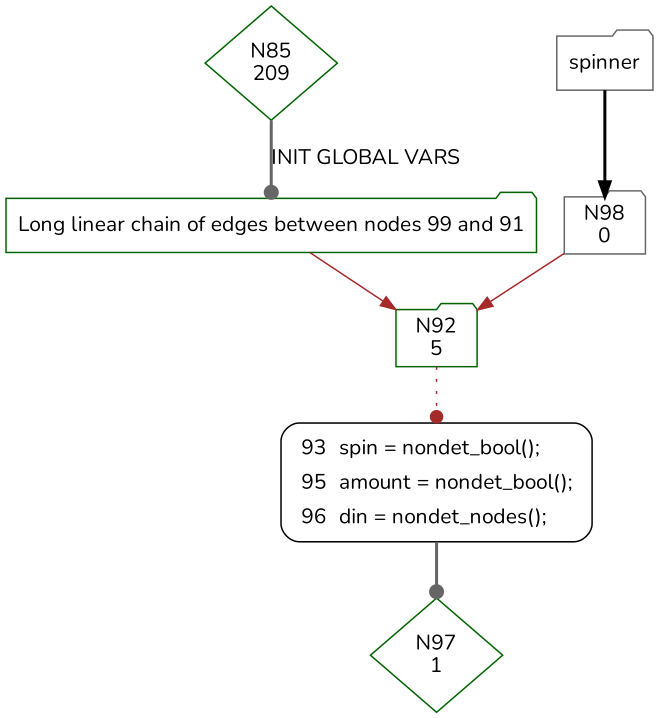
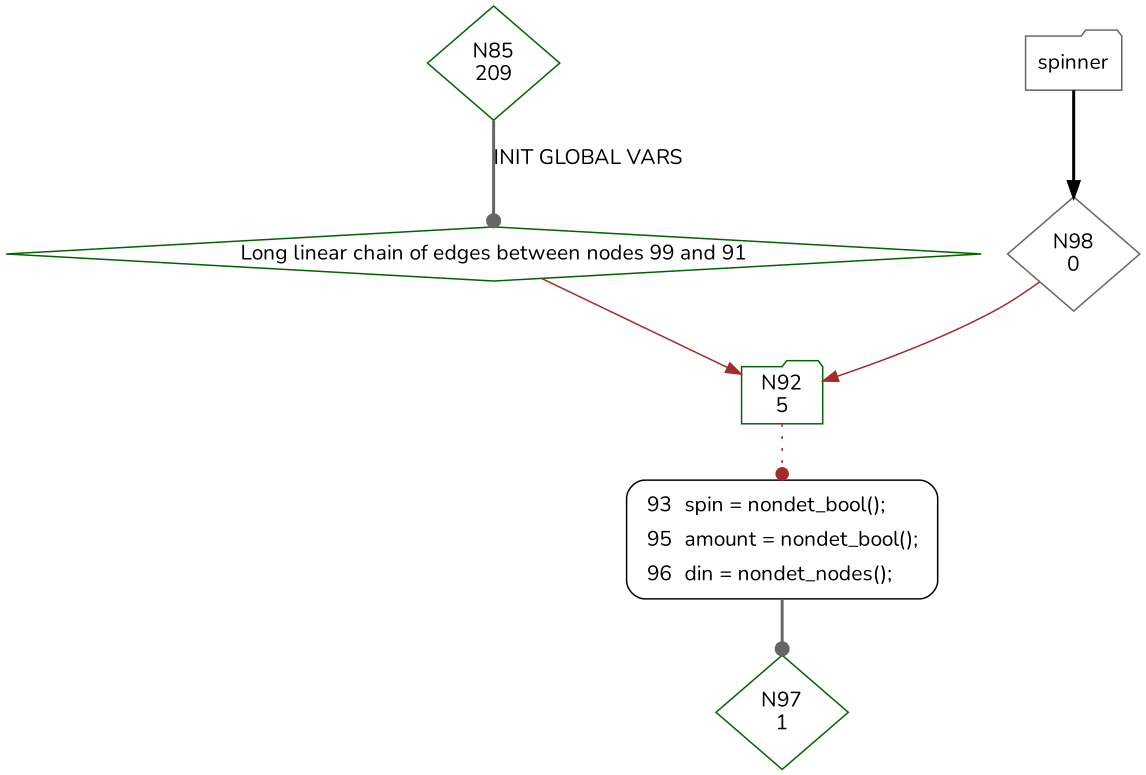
(271, 225) -> (494, 254)
(605, 225) -> (1074, 254)
